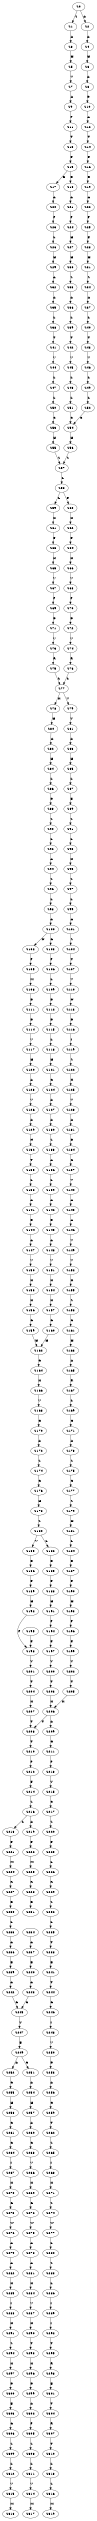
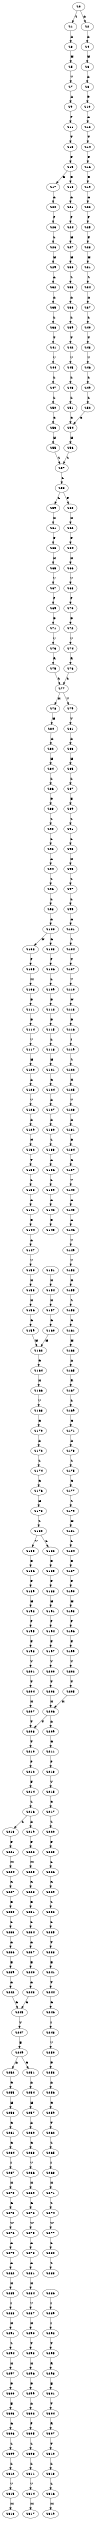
(51, 1250) -> none
(18, 1630) -> (31, 1620)
none -> (31, 1921)
(51, 2282) -> none
